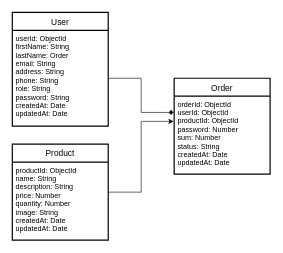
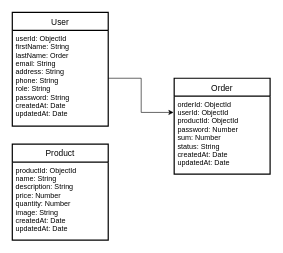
(167, 113) -> (168, 113)
(155, 121) -> none
